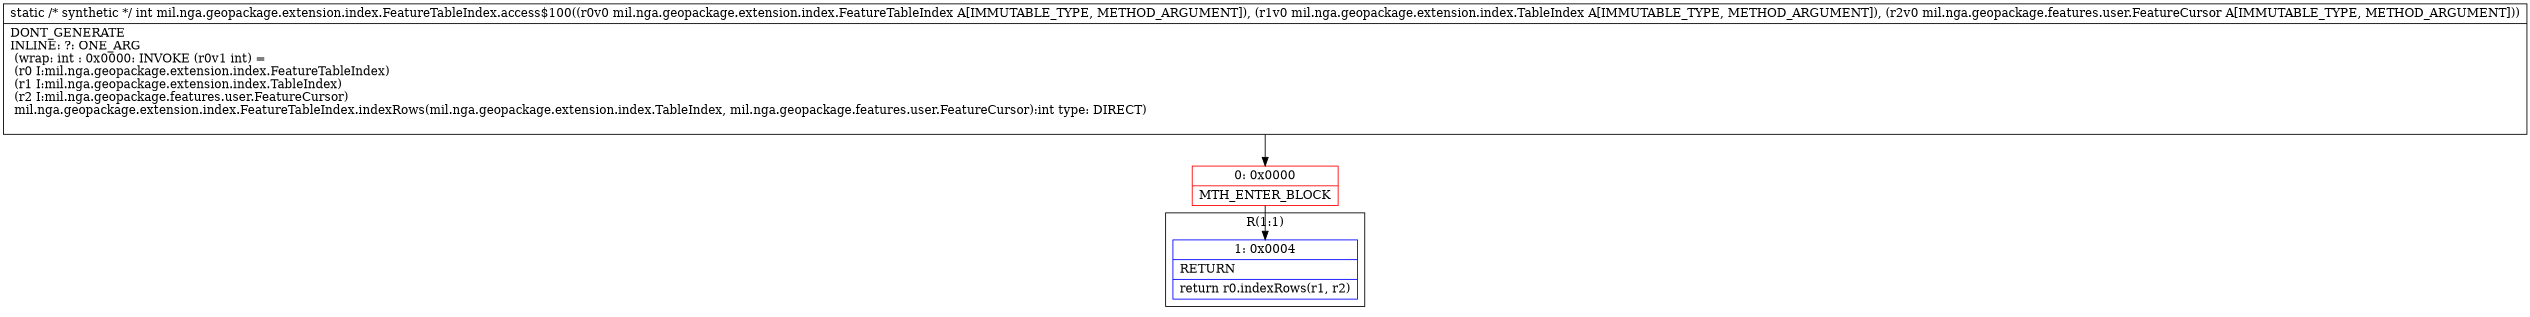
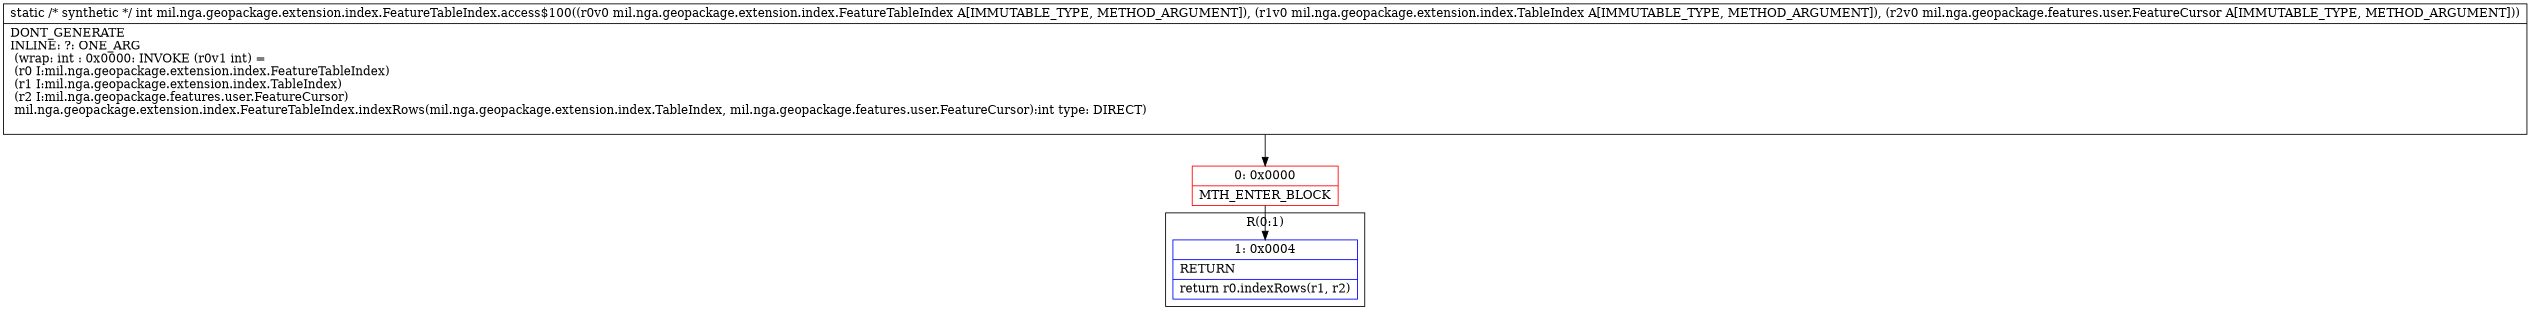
(1265, 223) -> (1265, 223)
